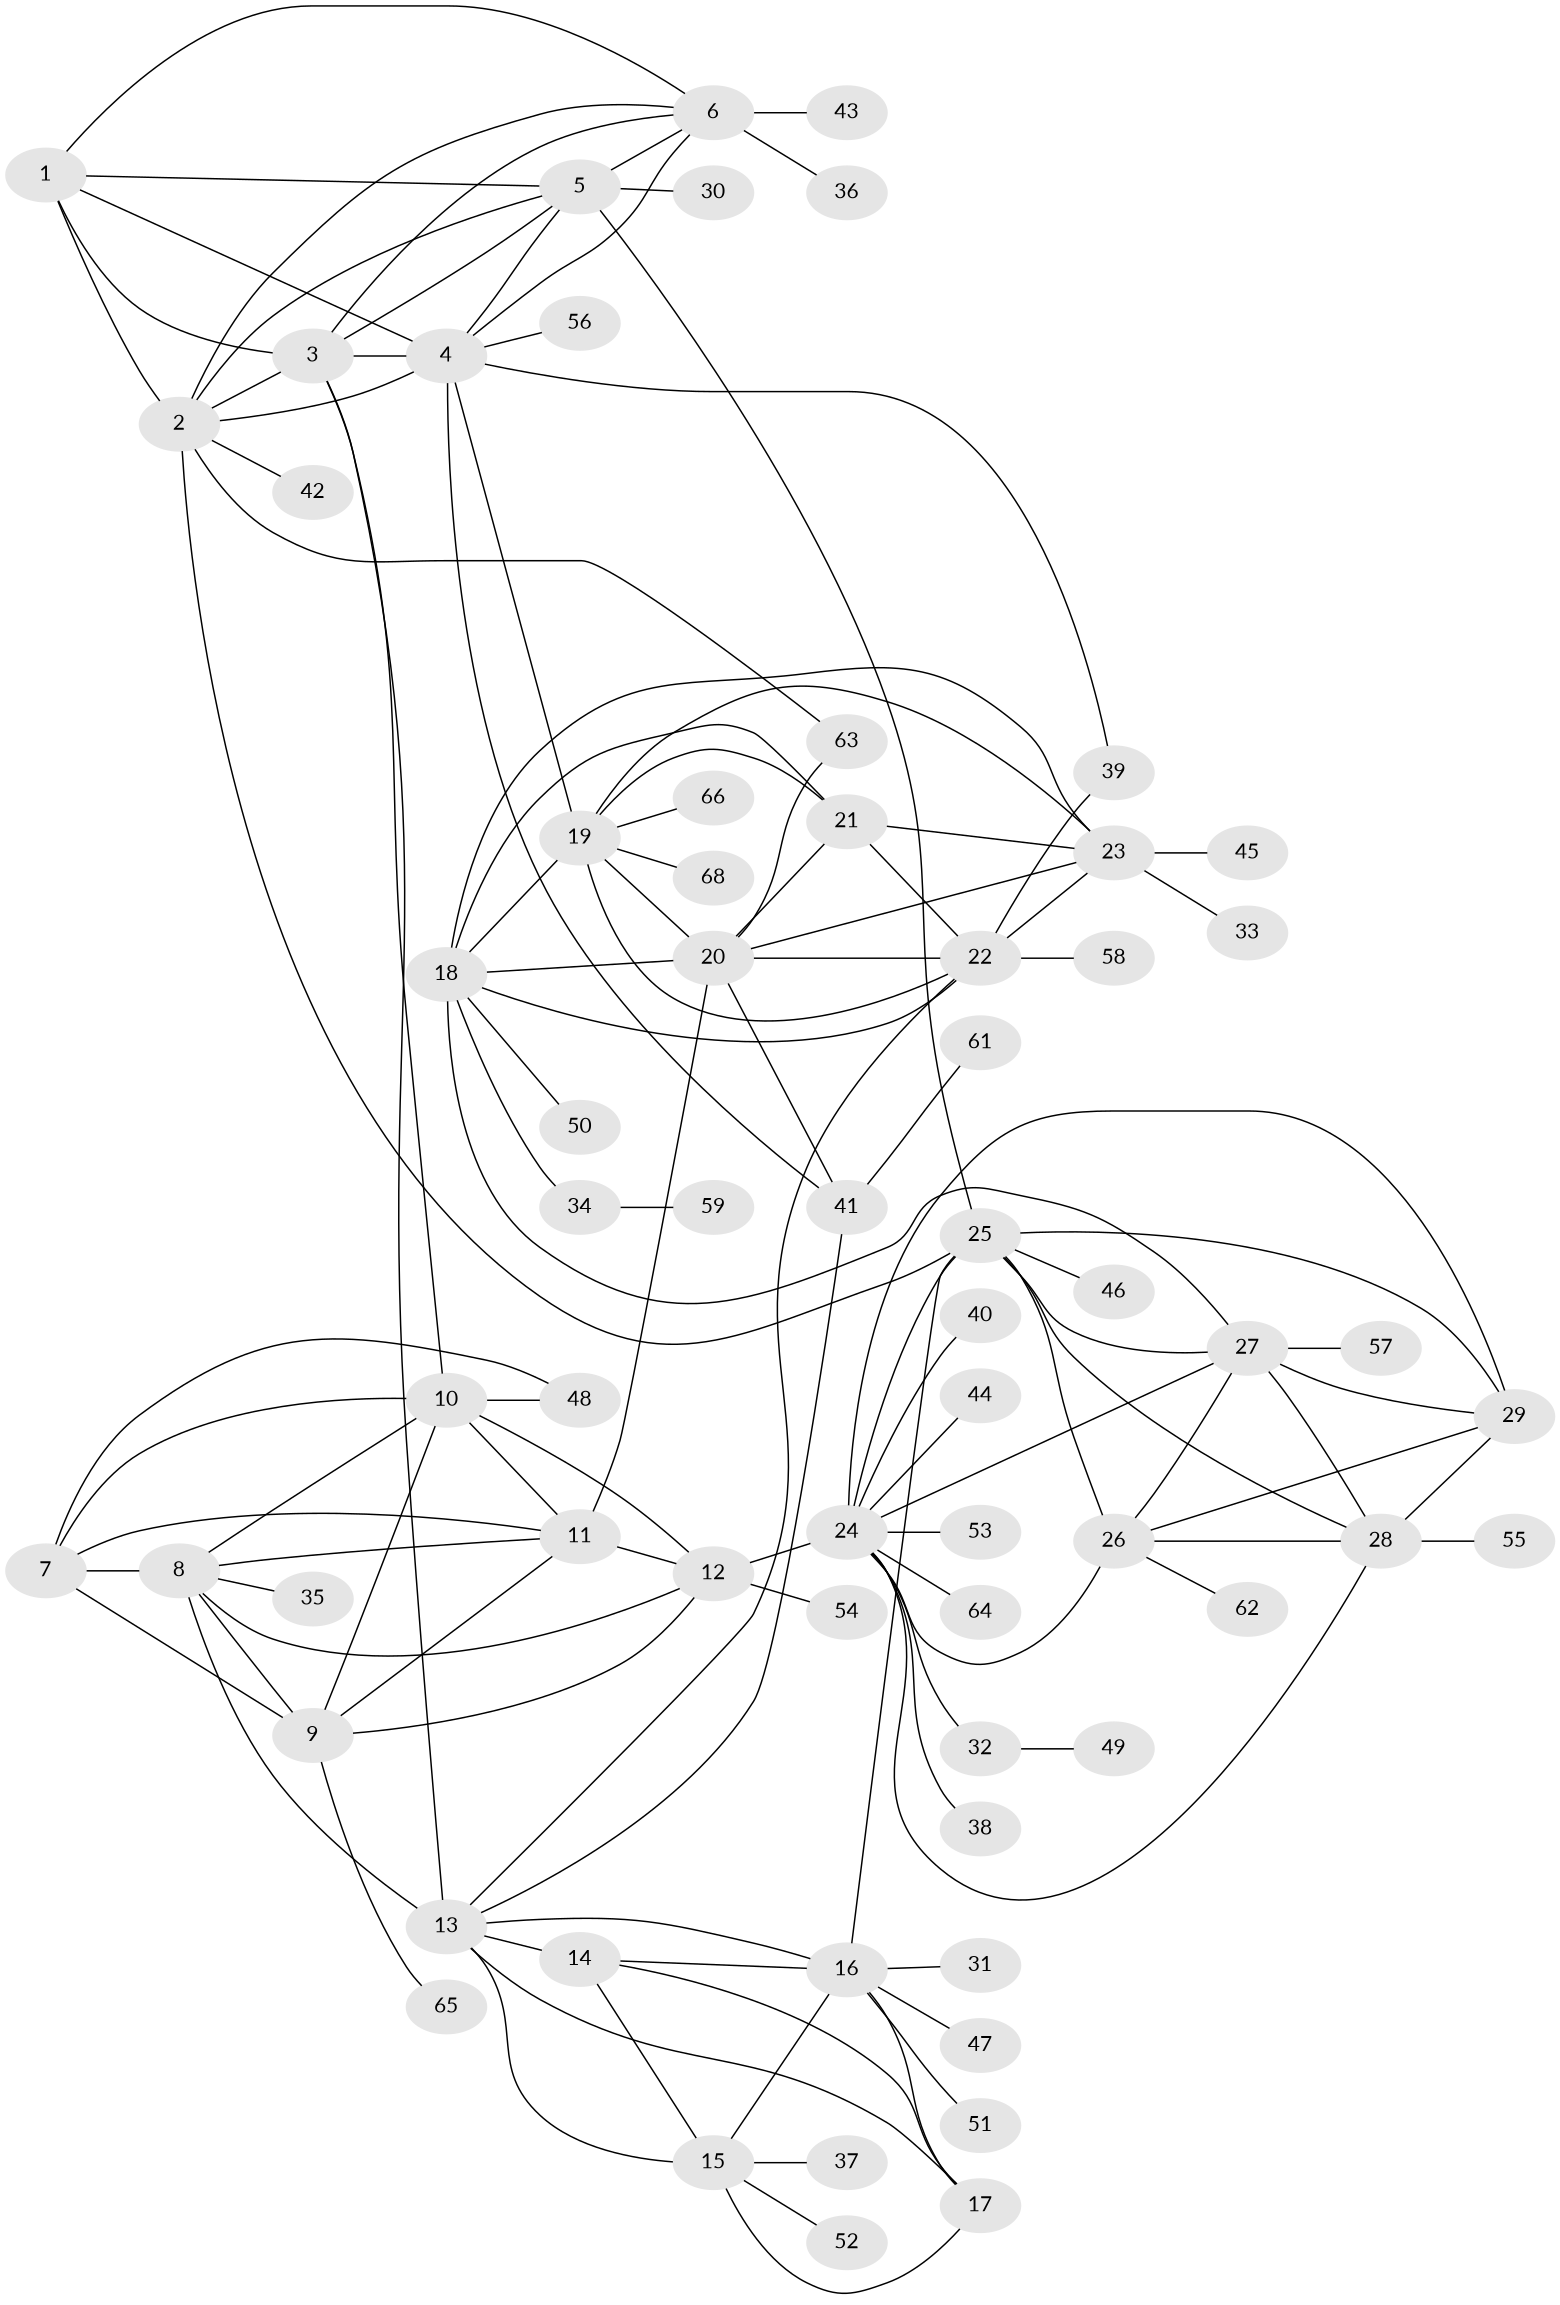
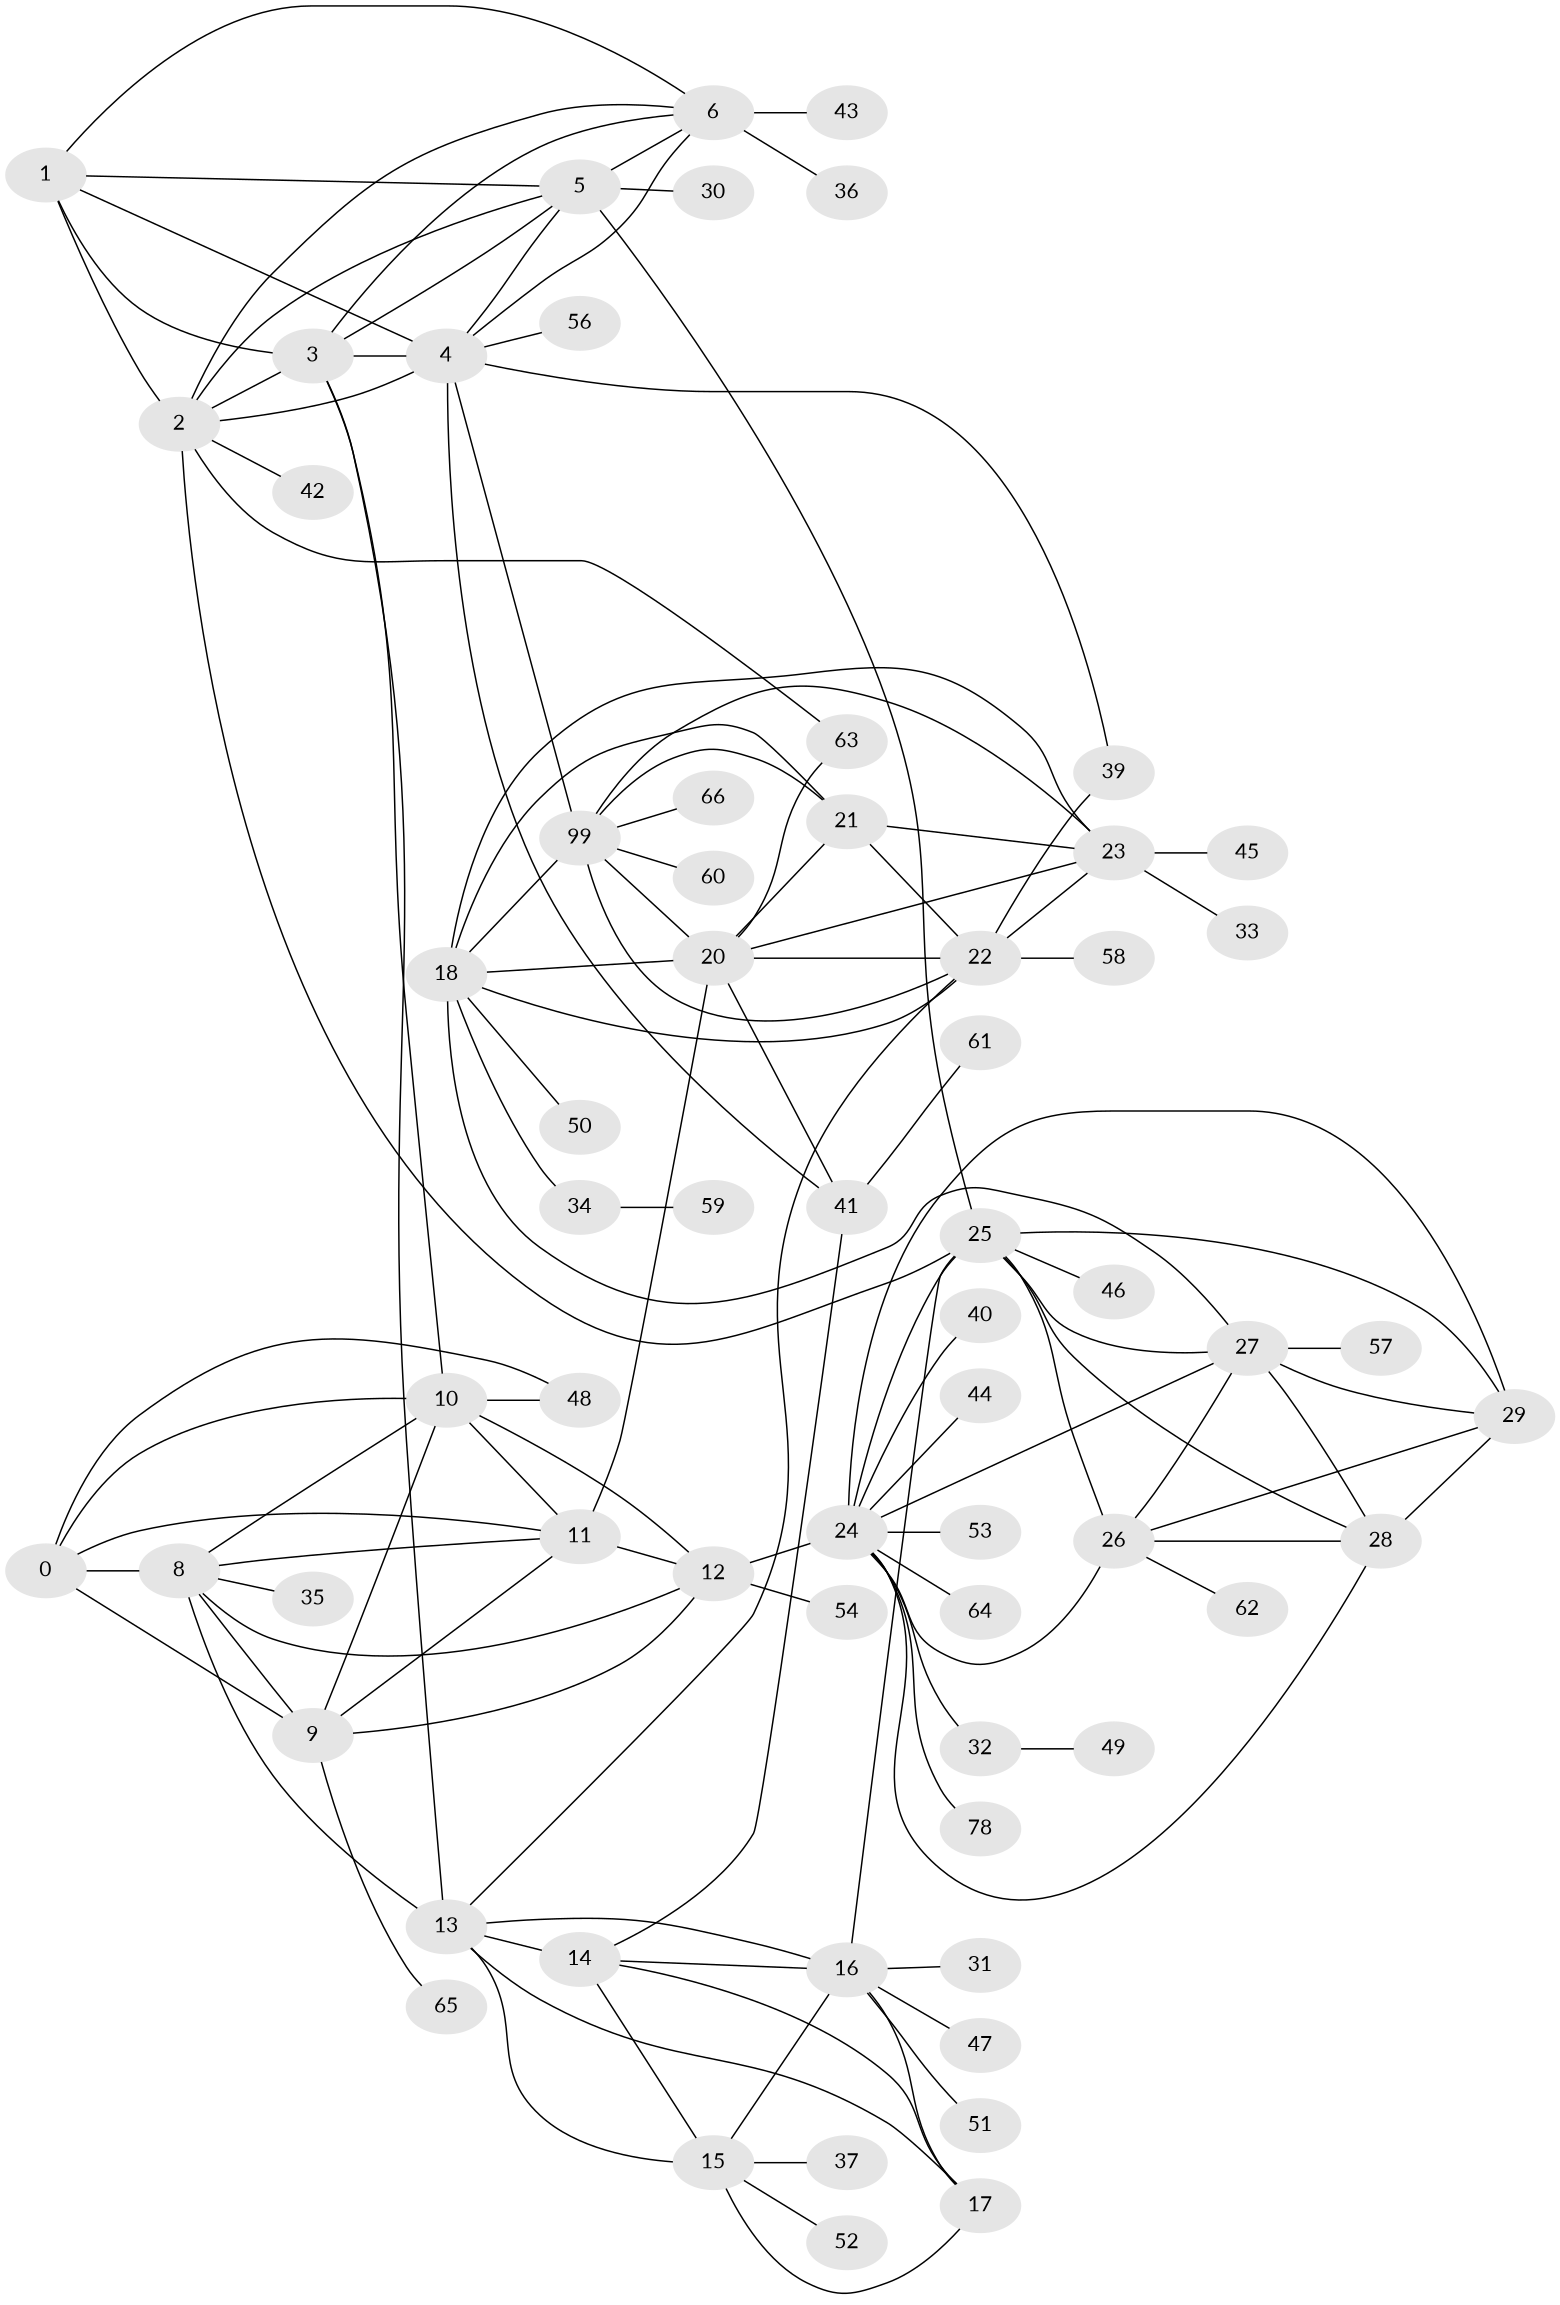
(580, 838) -> (580, 838)
(713, 878) -> (713, 878)
(1514, 1541) -> none
(46, 1571) -> (46, 1571)
(772, 1641) -> (787, 1624)
(980, 1829) -> (980, 1829)
